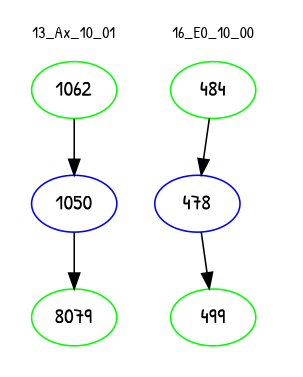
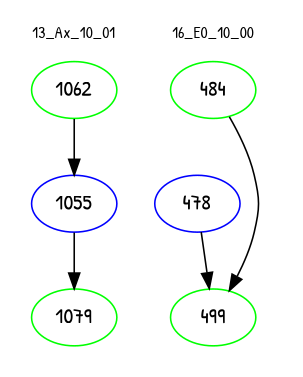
(206, 139) -> (258, 196)
(74, 204) -> (74, 204)
(74, 317) -> (74, 317)
